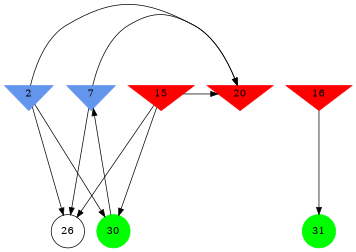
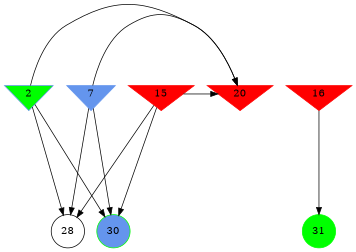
(29, 94) -> (29, 94)
(103, 165) -> (101, 158)
(68, 231) -> (68, 231)
(113, 231) -> (113, 231)
